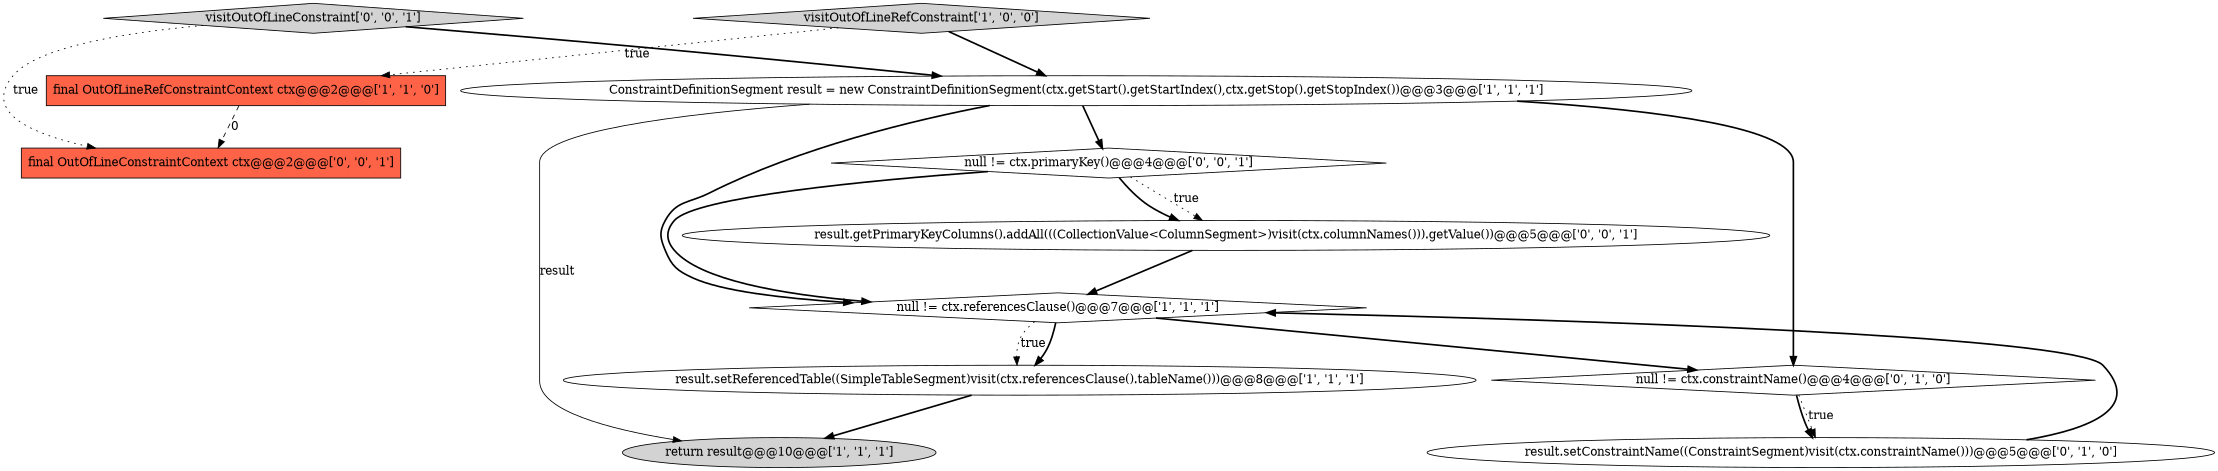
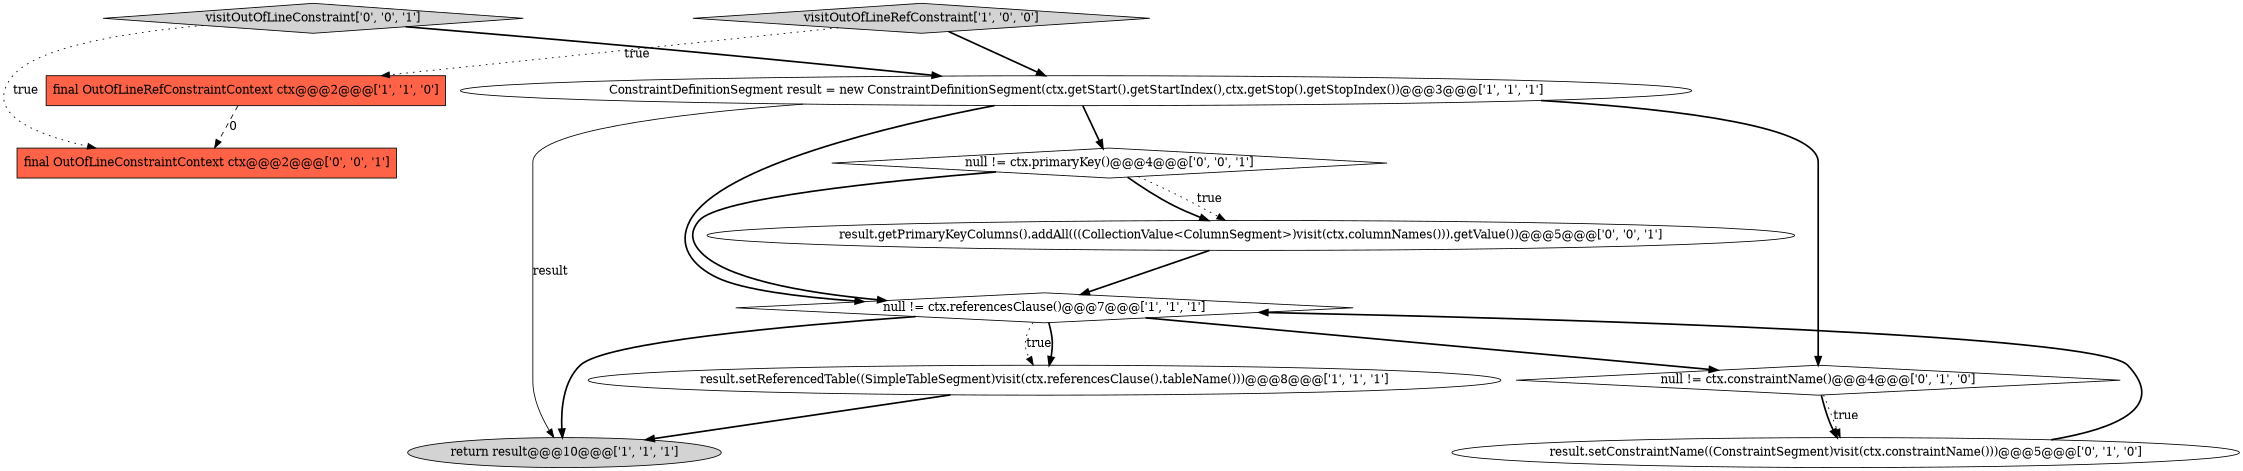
none -> (712, 335)
